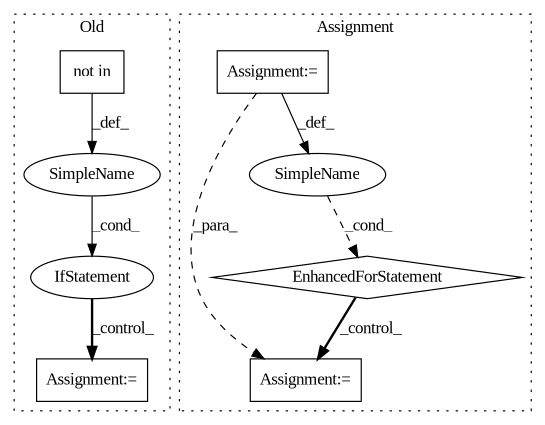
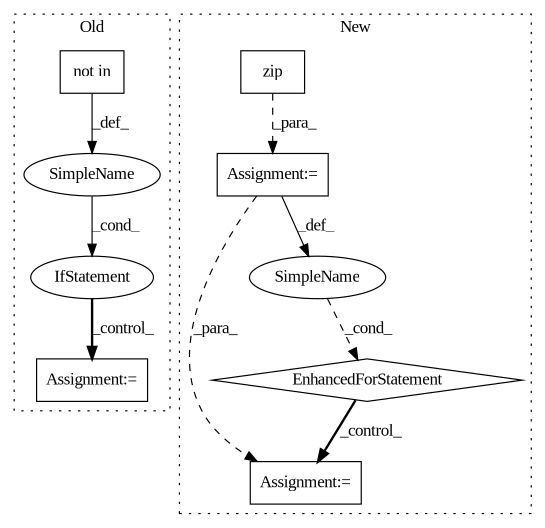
(355, 28) -> (355, 28)
none -> (273, 72)
